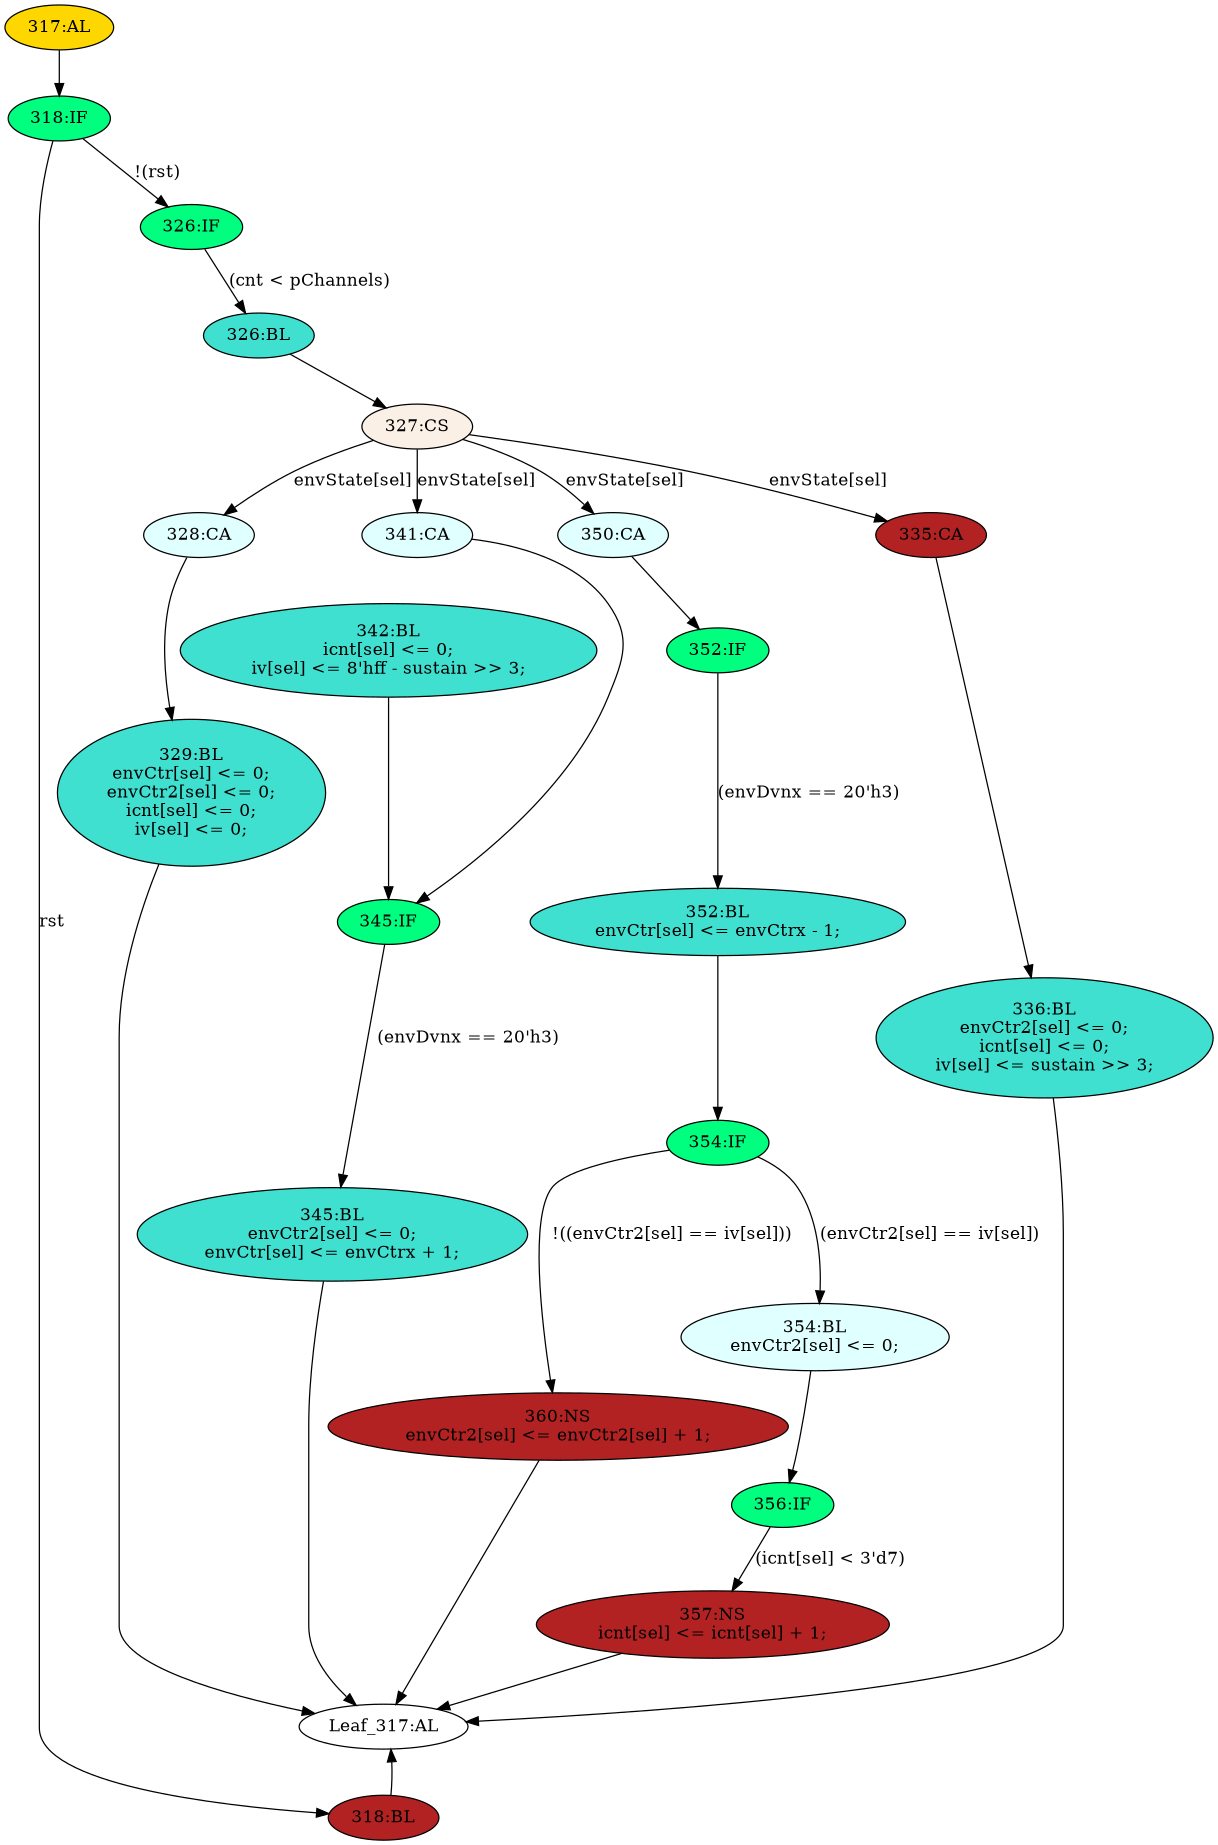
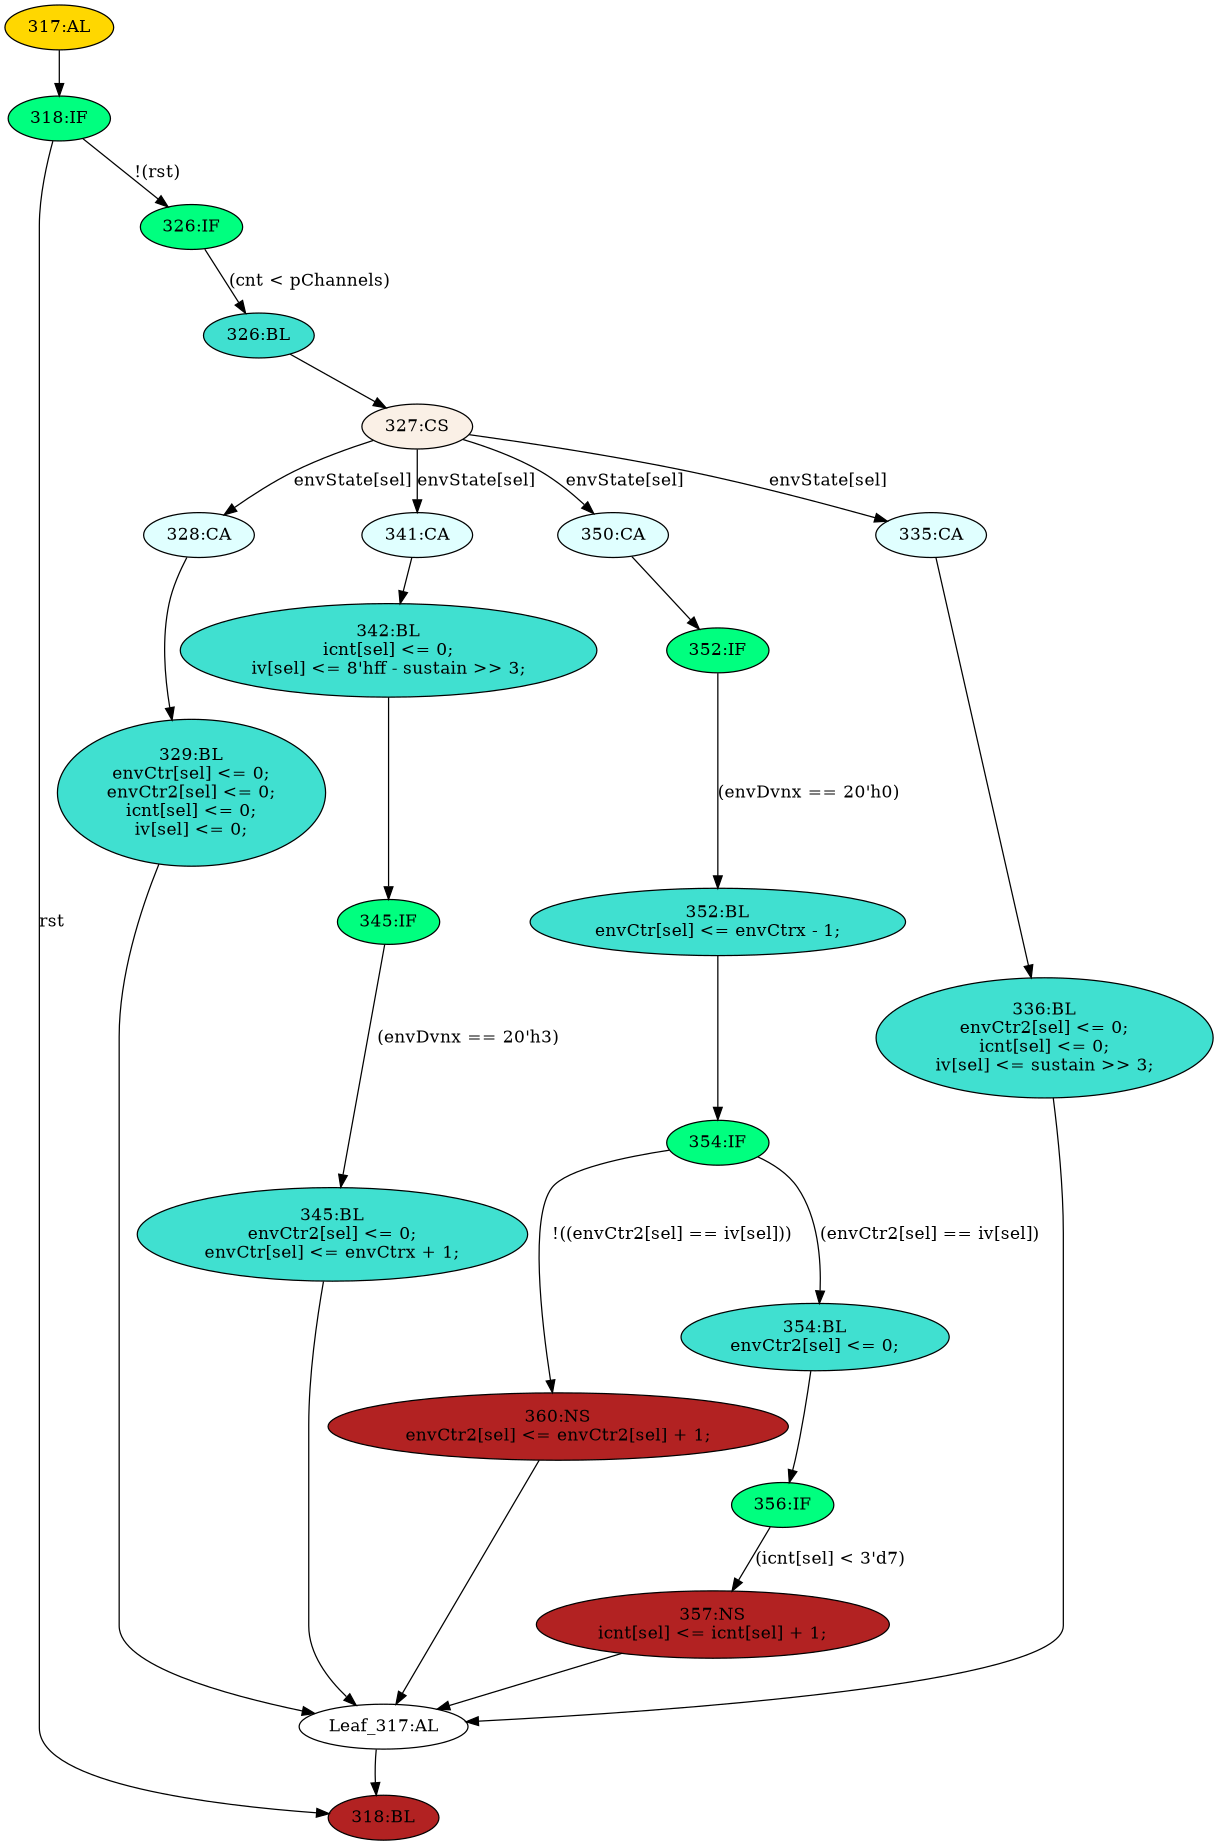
(931, 535) -> (931, 535)
(604, 705) -> (408, 575)
(809, 793) -> (809, 793)
(815, 1337) -> (815, 1337)
(392, 1779) -> (375, 1766)
